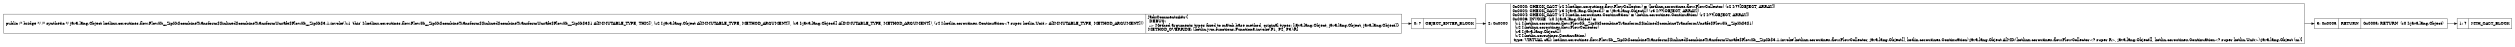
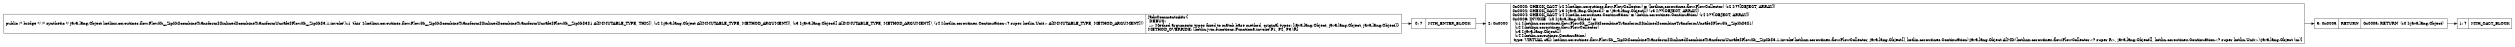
(1450, 23) -> (1449, 23)
